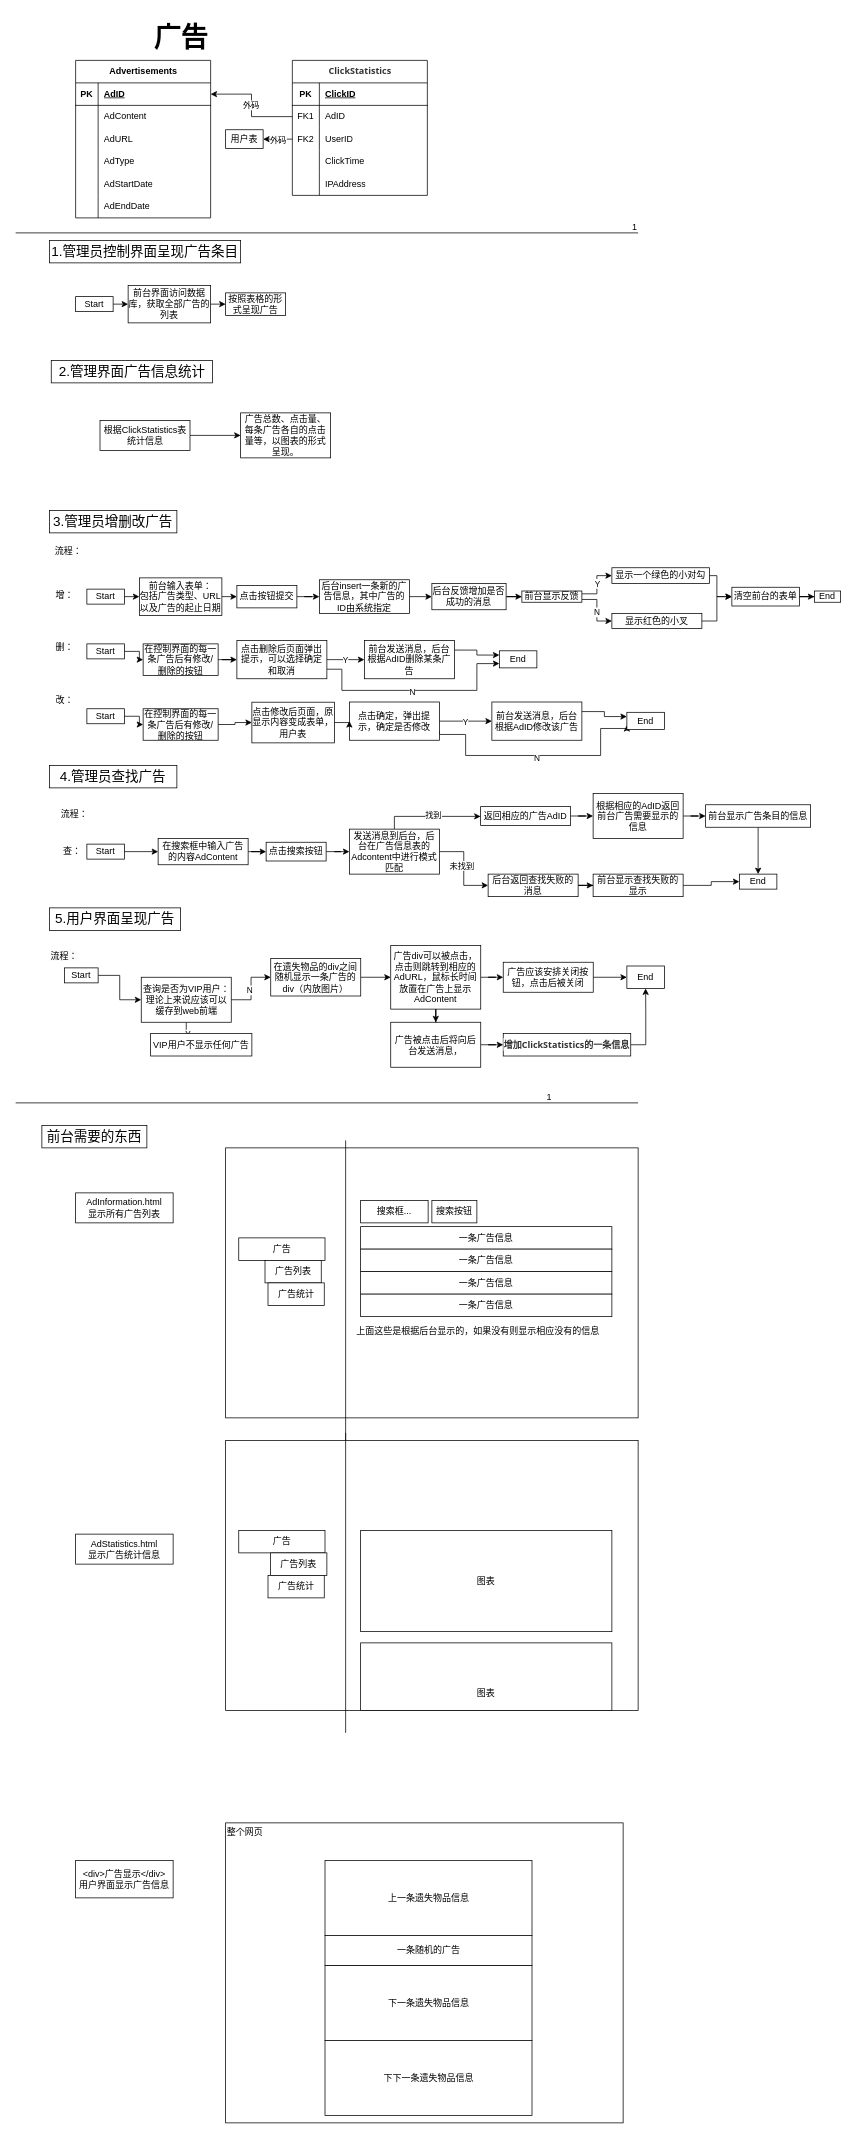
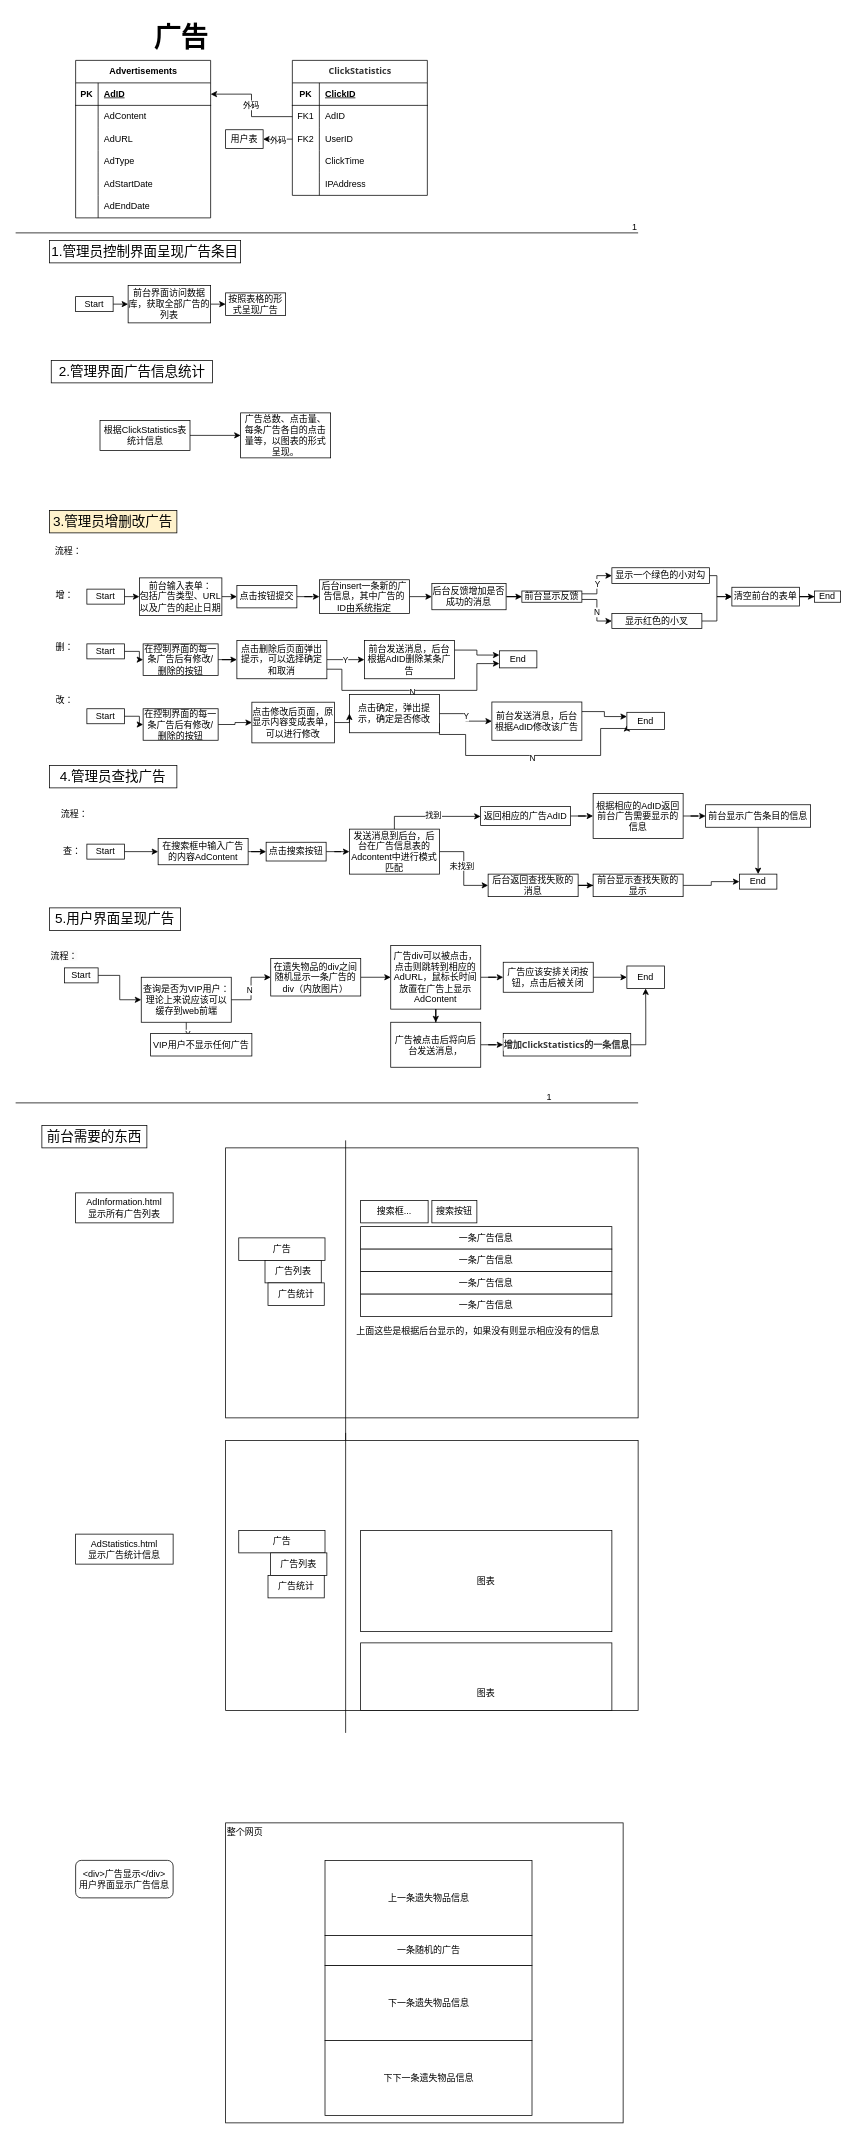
(113, 522) -> (113, 522)
(394, 721) -> (394, 714)
(293, 723) -> (293, 723)
(124, 1879) -> (124, 1879)
